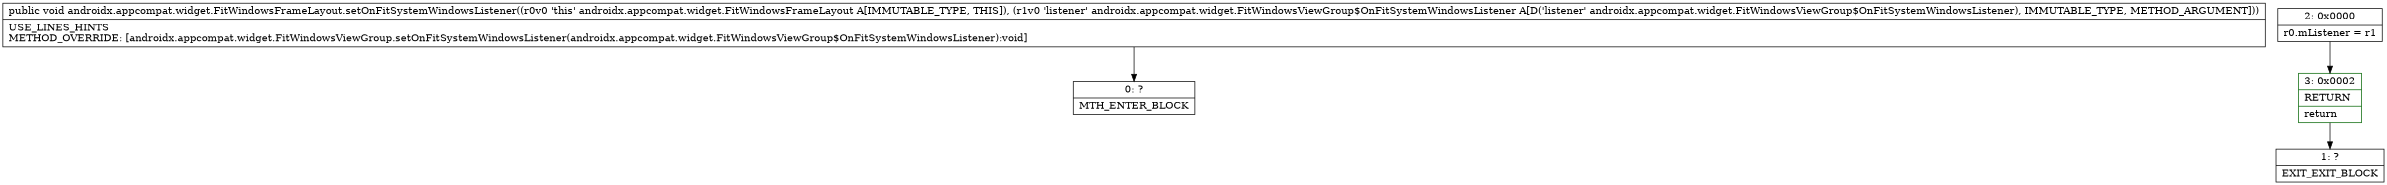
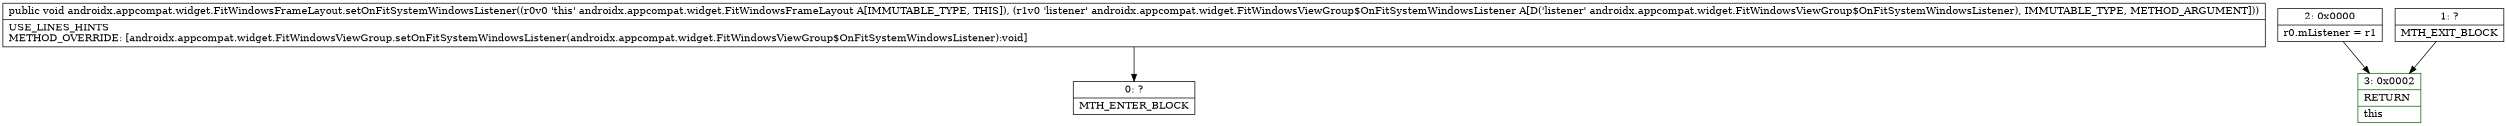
(2321, 114) -> (2374, 114)
(2330, 132) -> (2425, 55)
(2330, 173) -> (2449, 33)
